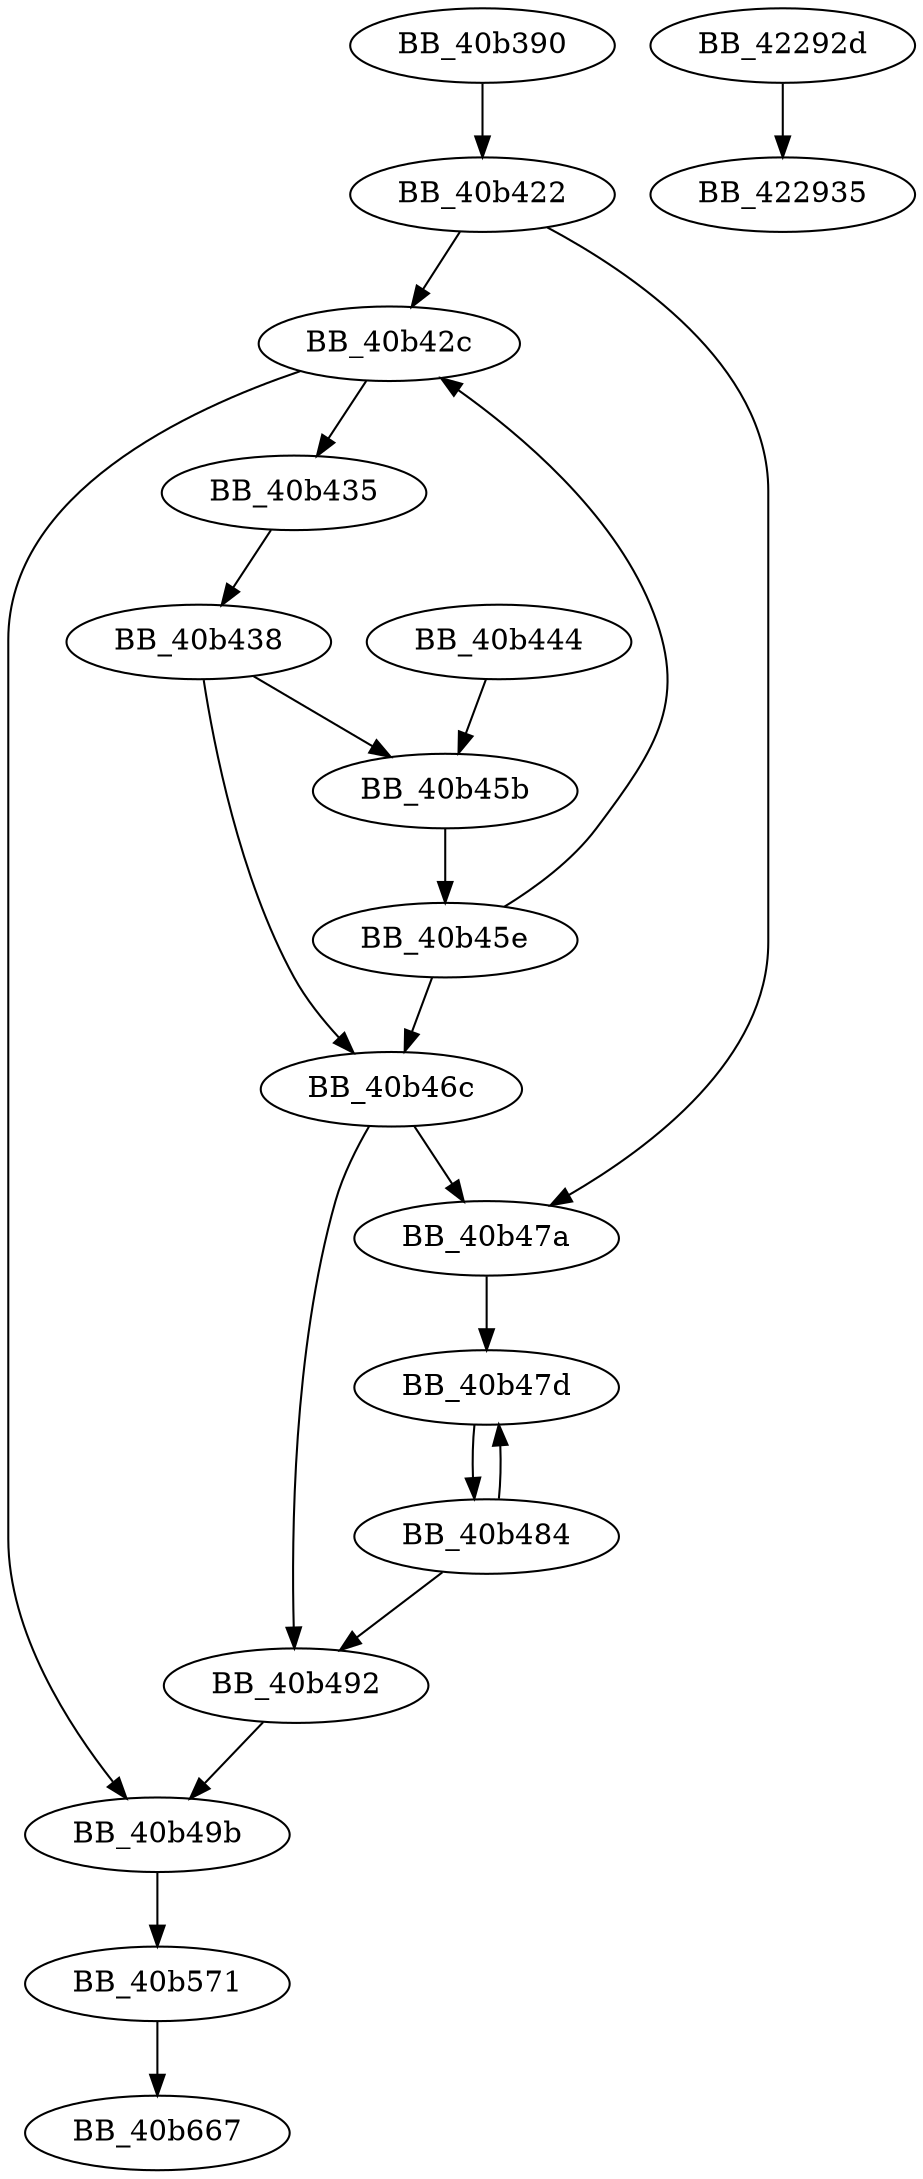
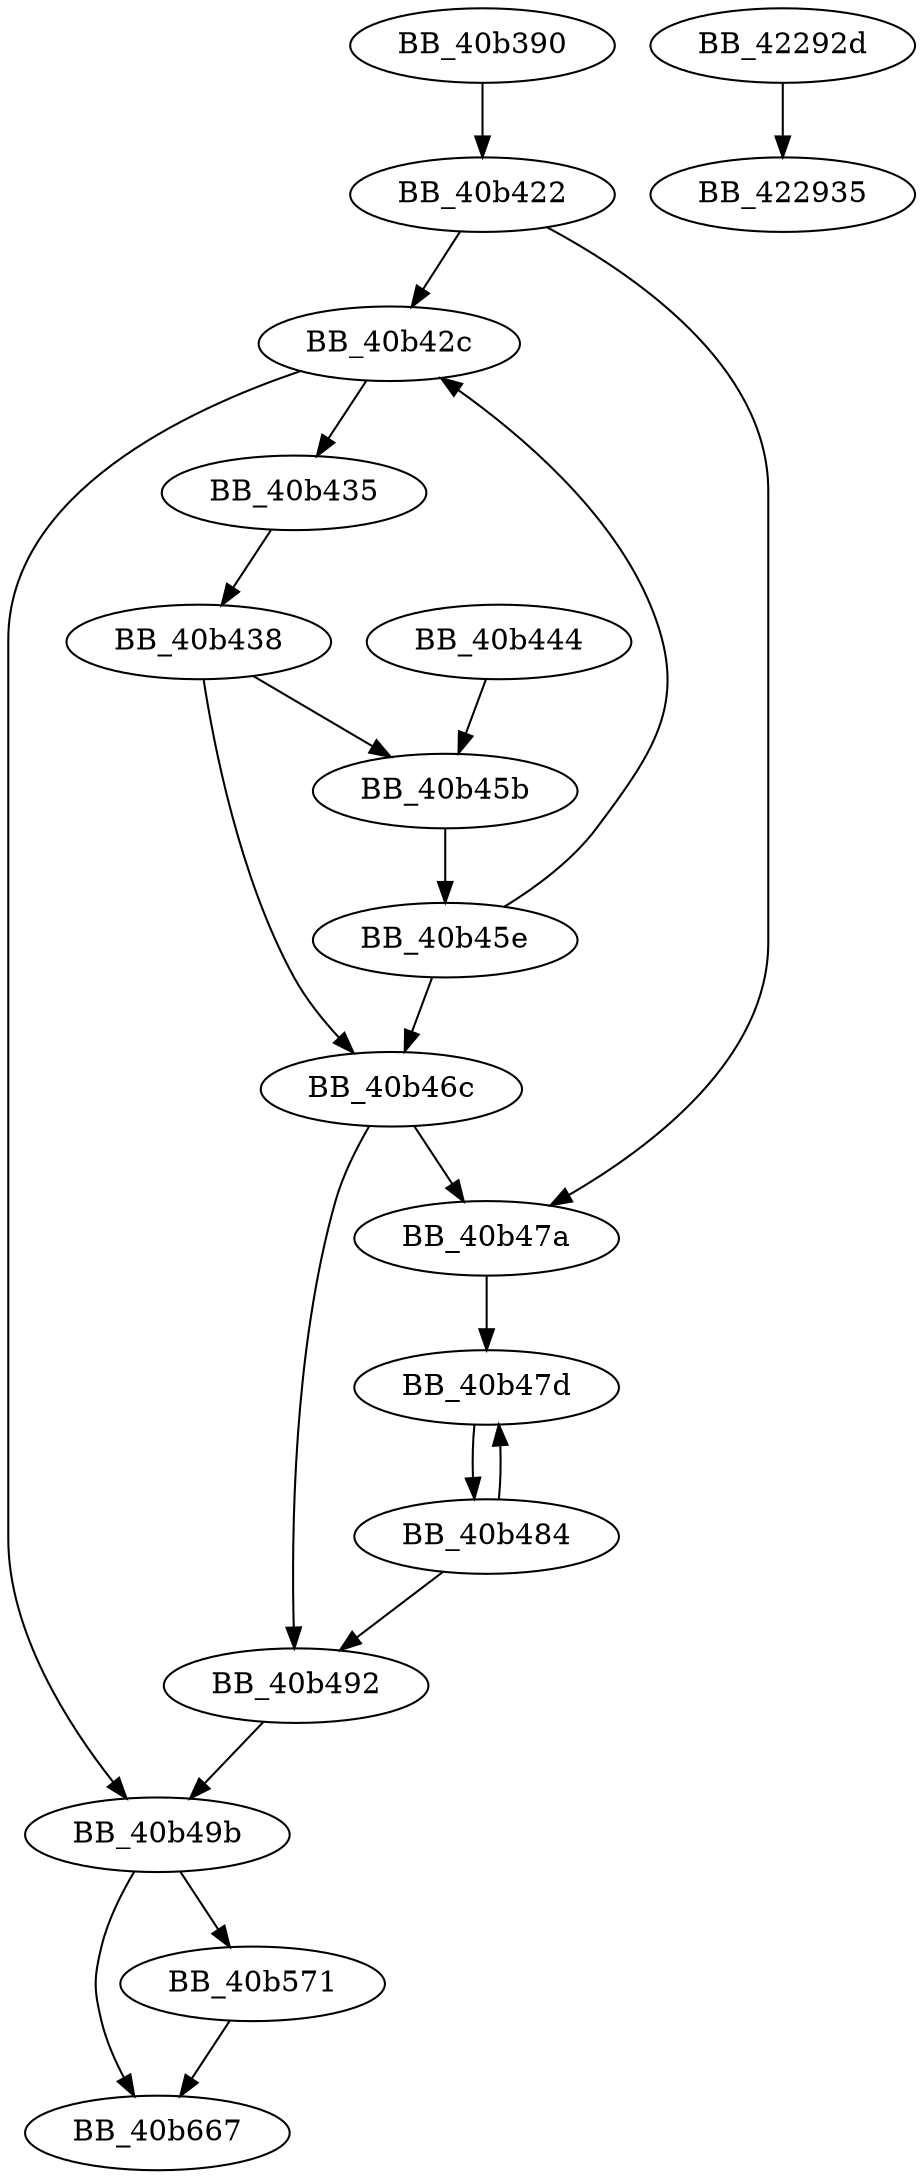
none -> (96, 1973)
